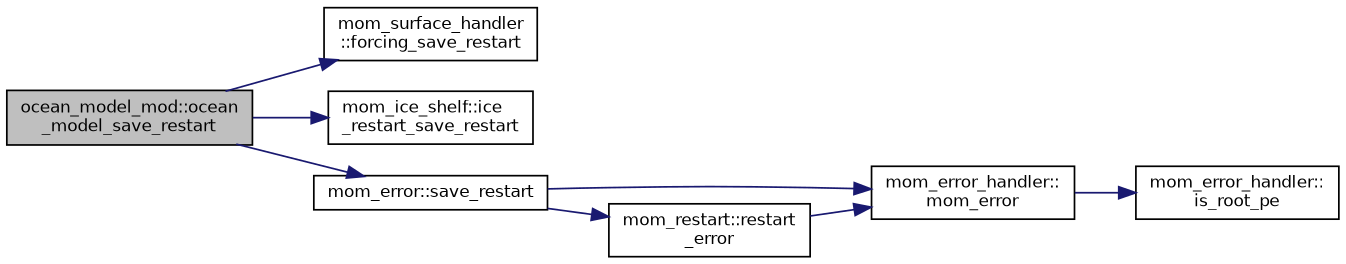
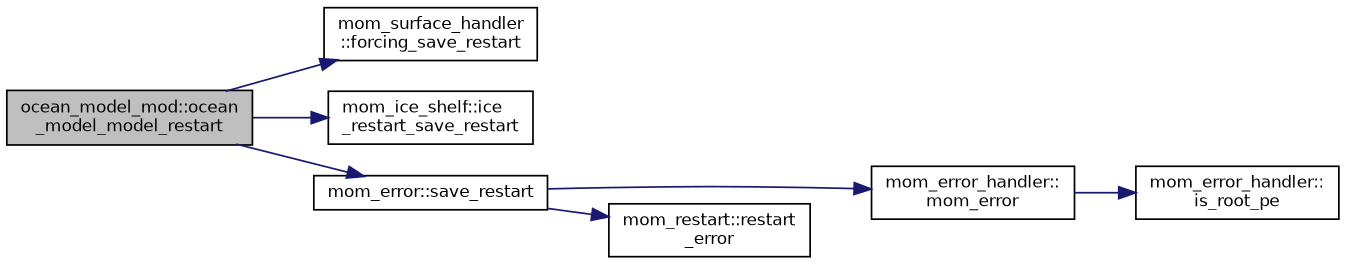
(130, 118) -> (130, 118)
(832, 213) -> none
